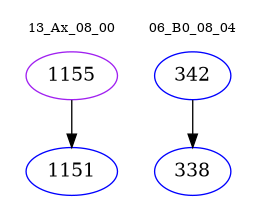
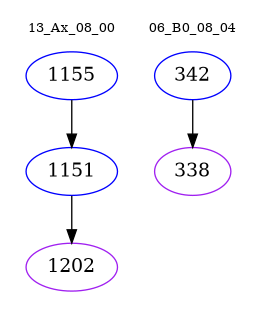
(72, 76) -> (72, 76)
(193, 171) -> (193, 171)
none -> (72, 267)
